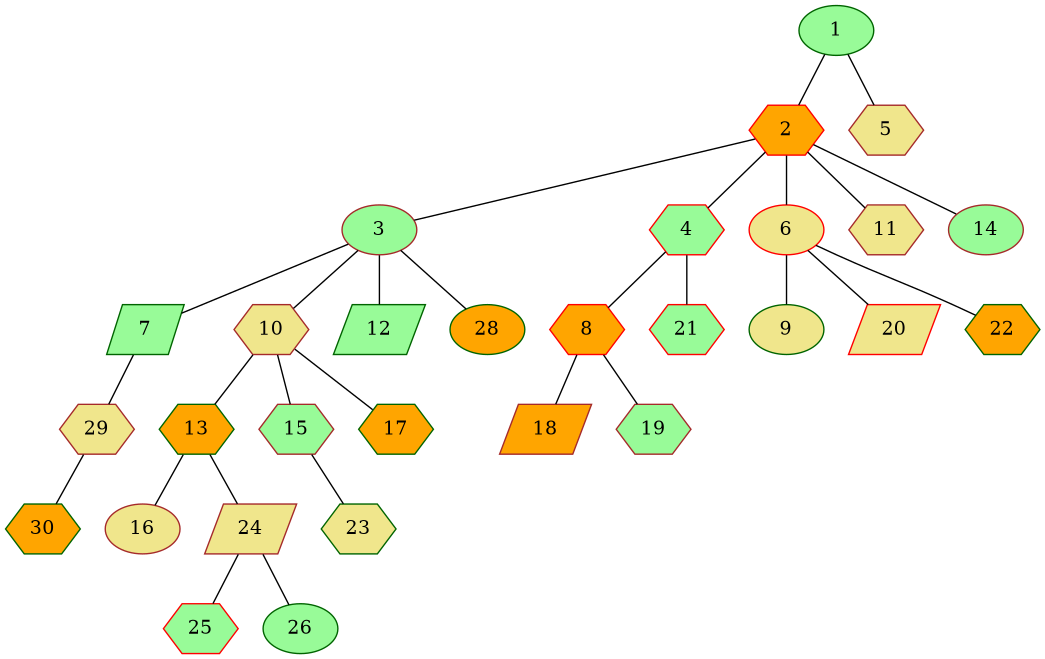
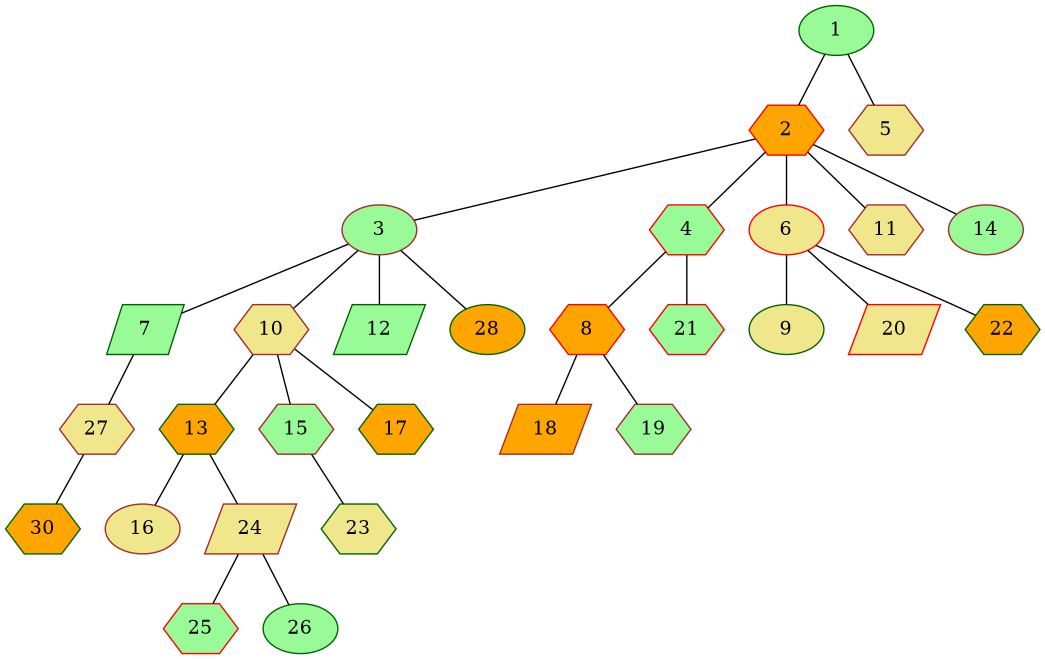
(97, 429) -> (97, 429)
